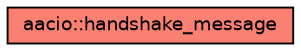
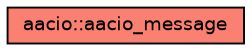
(150, 26) -> (126, 26)
